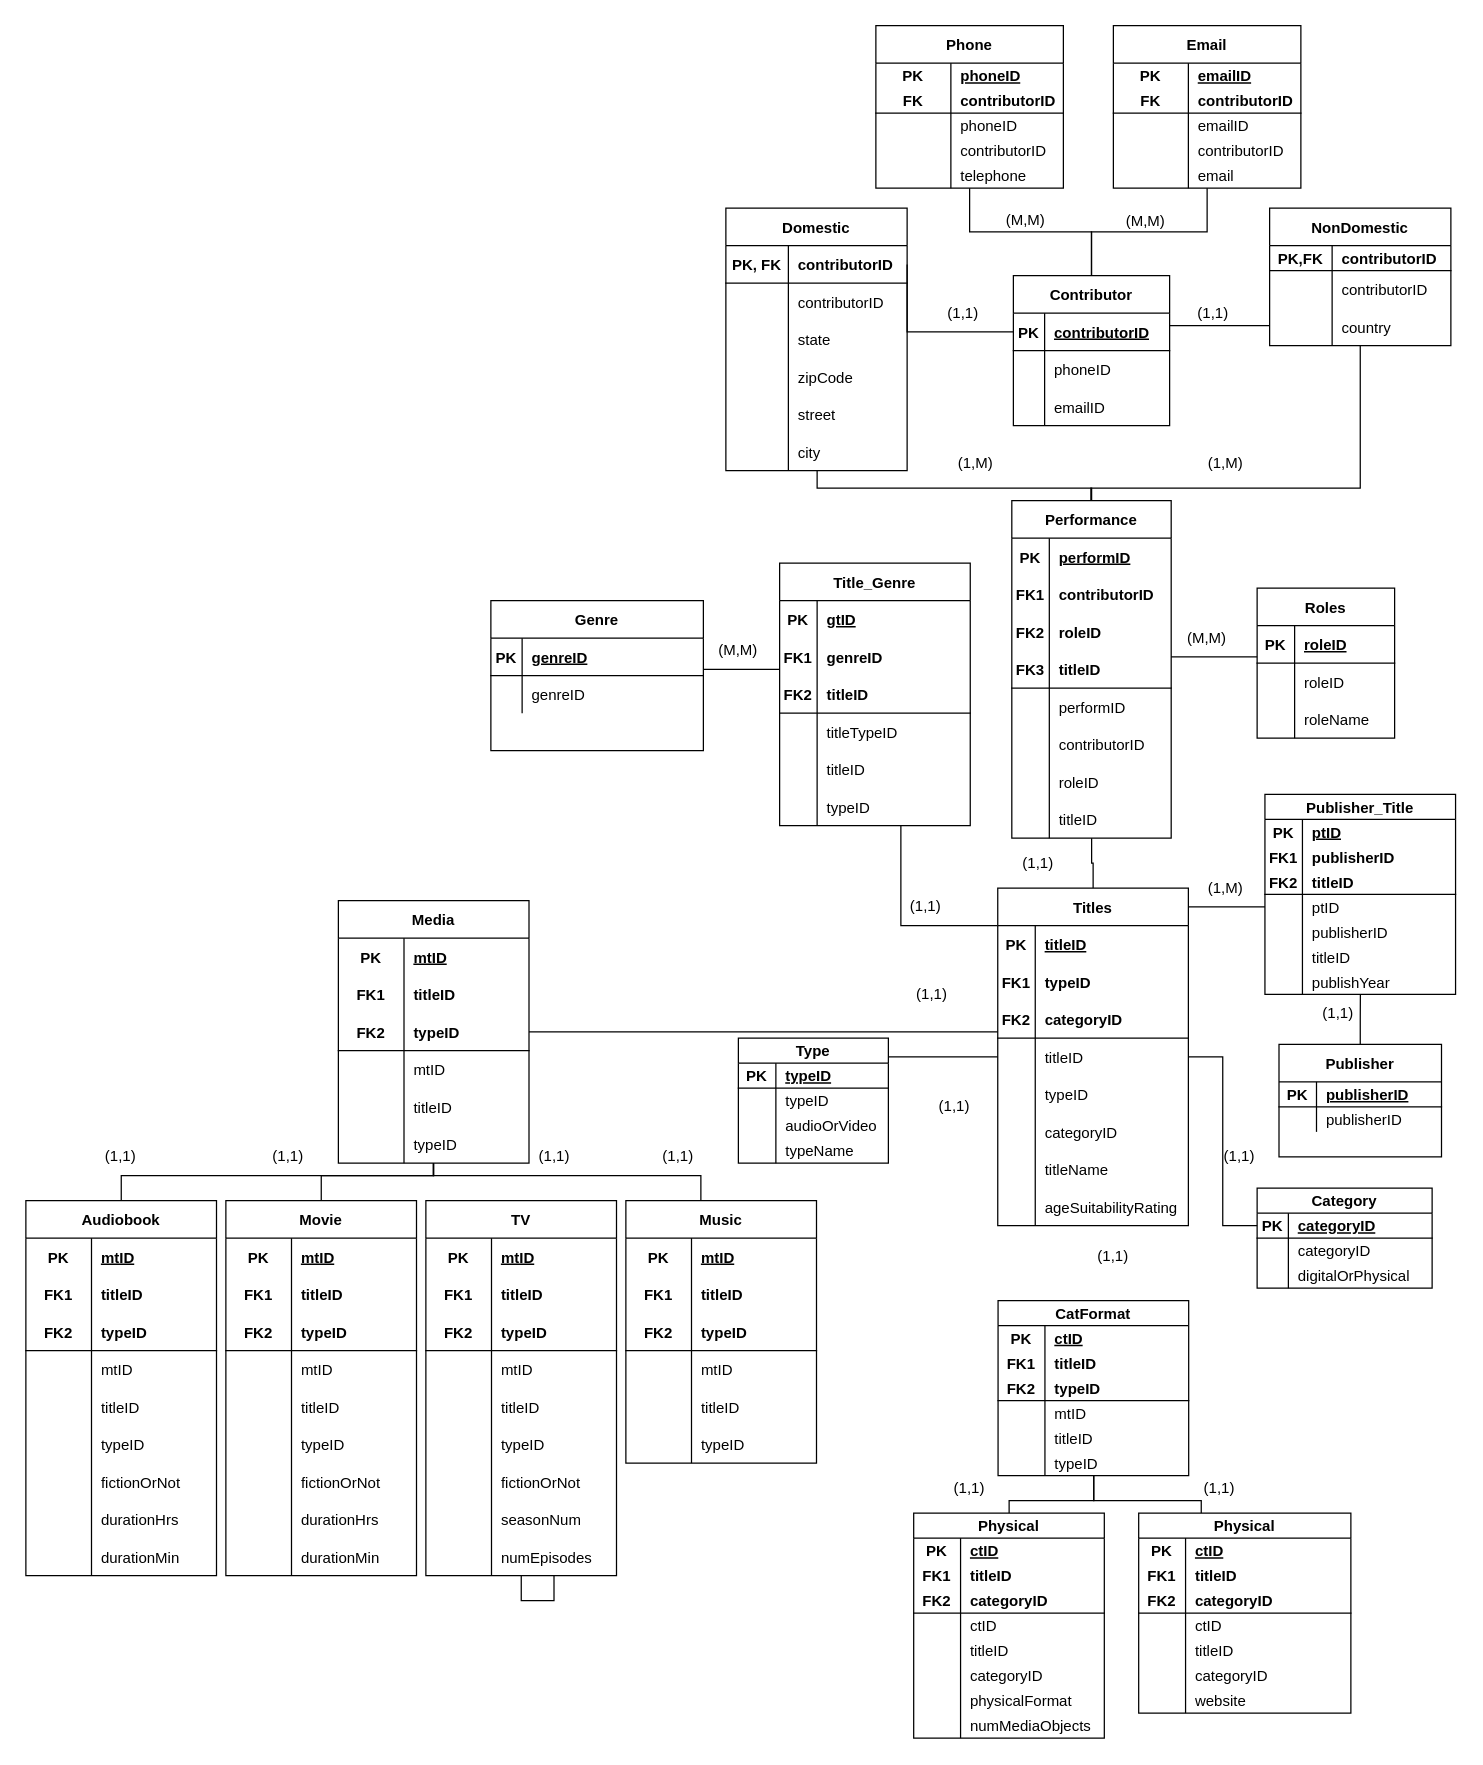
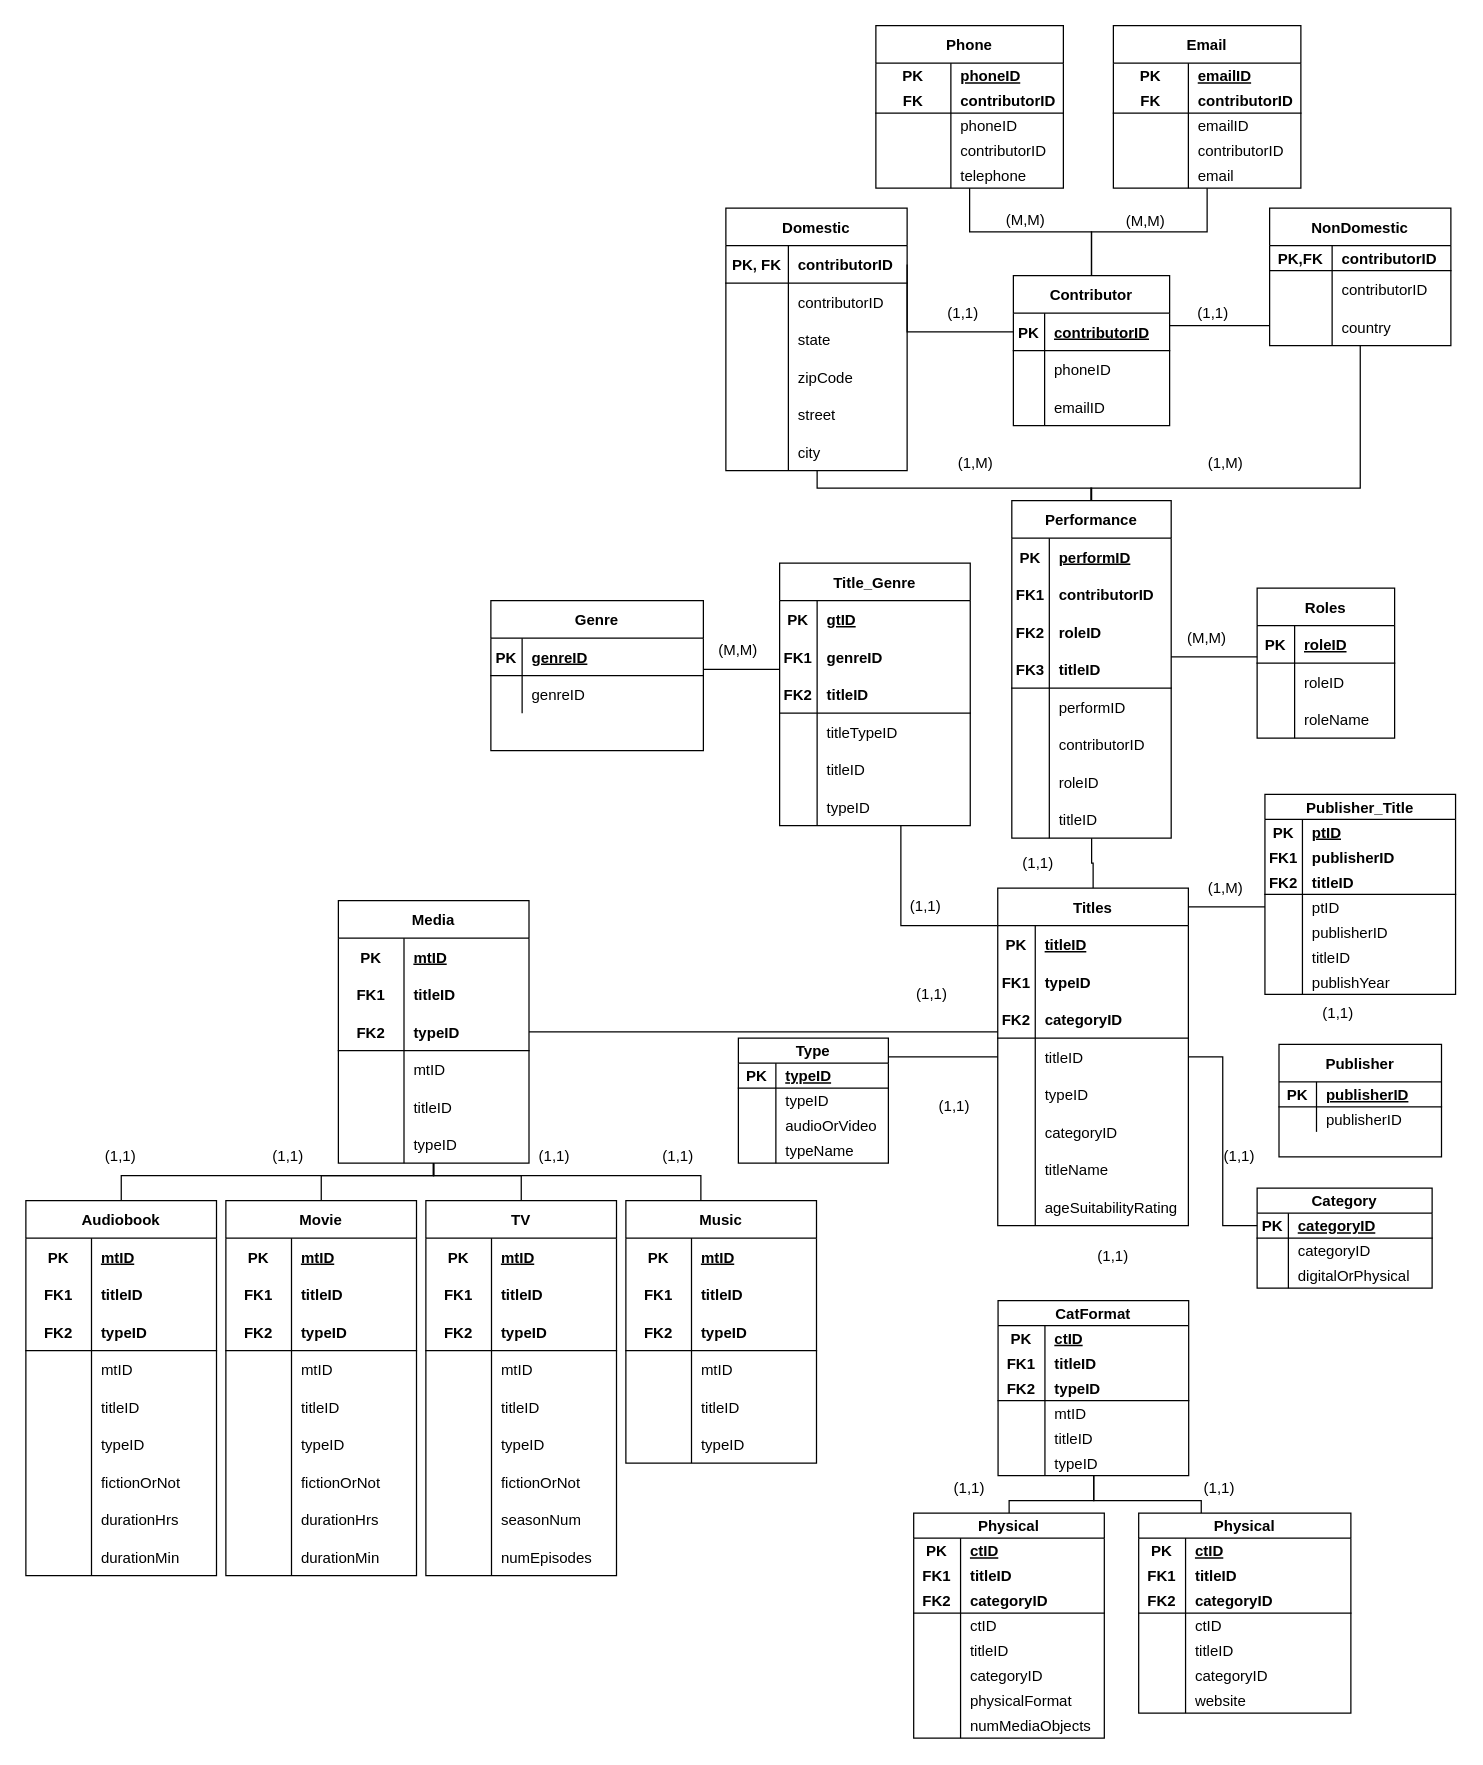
(1360, 1021) -> none
(537, 1601) -> (521, 1189)
